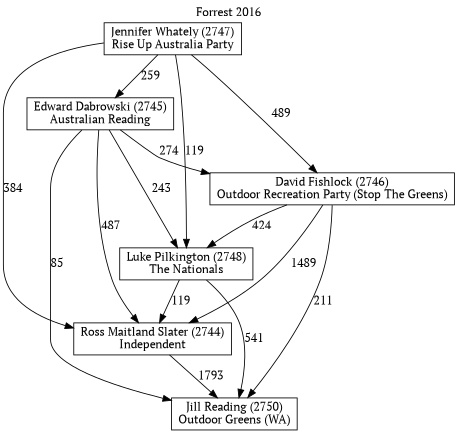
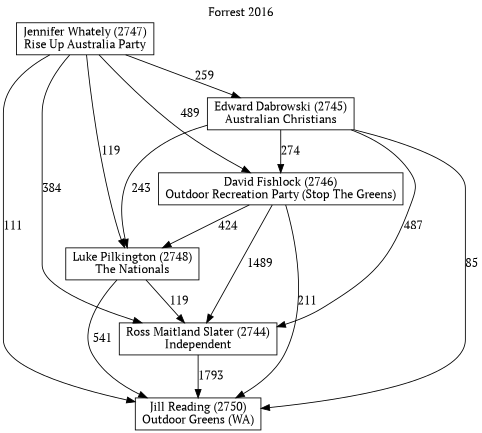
(100, 114) -> (281, 114)
none -> (3, 259)
